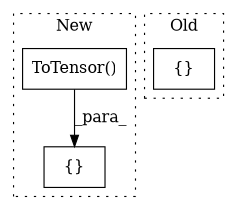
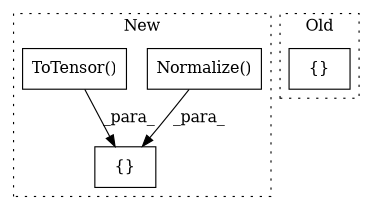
none -> (204, 69)
